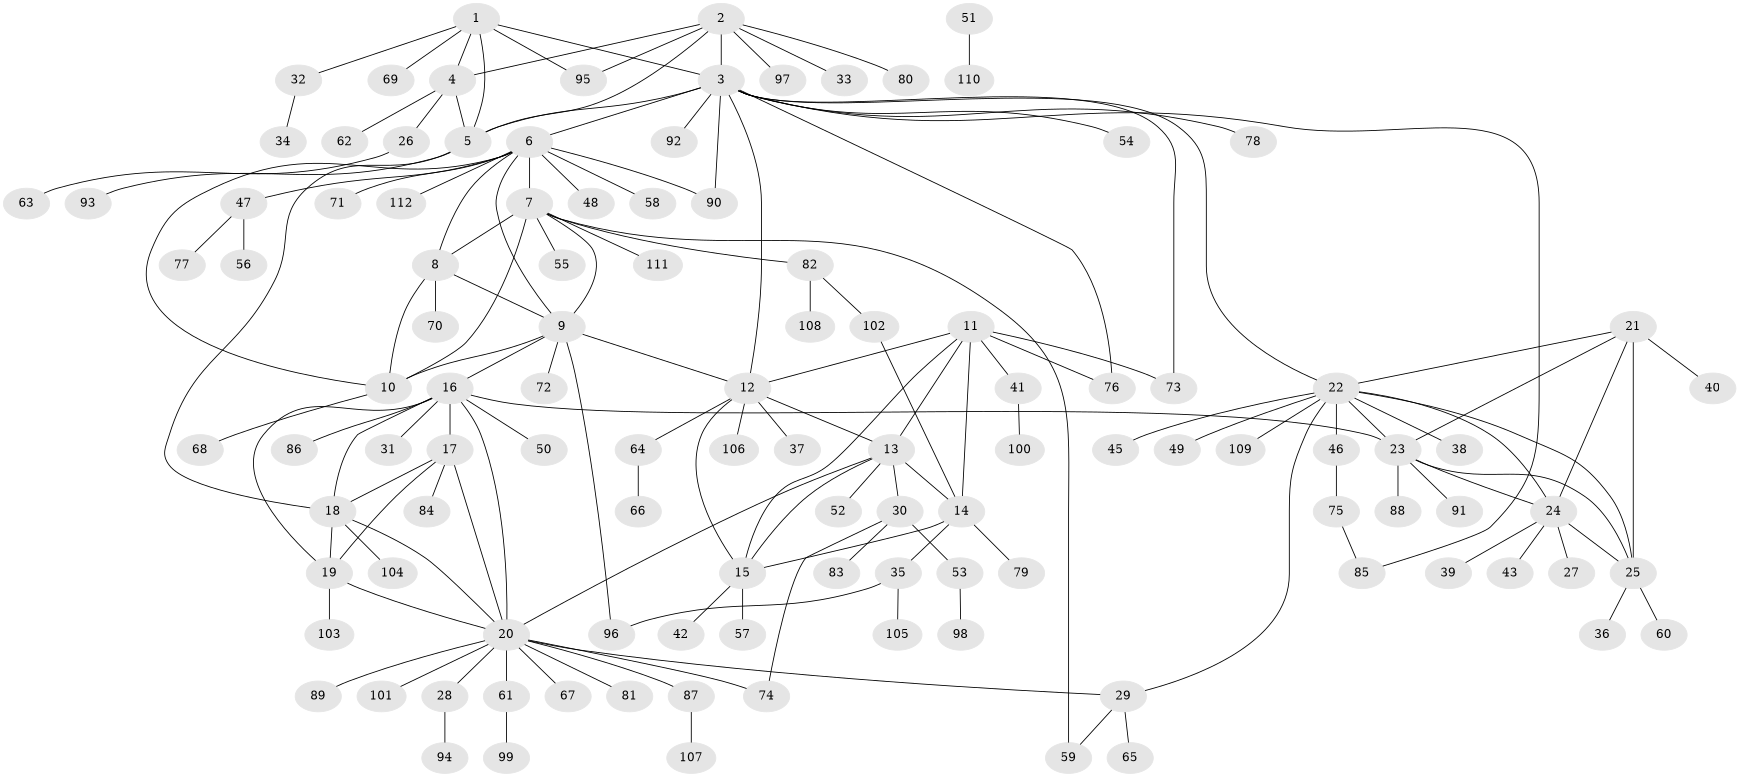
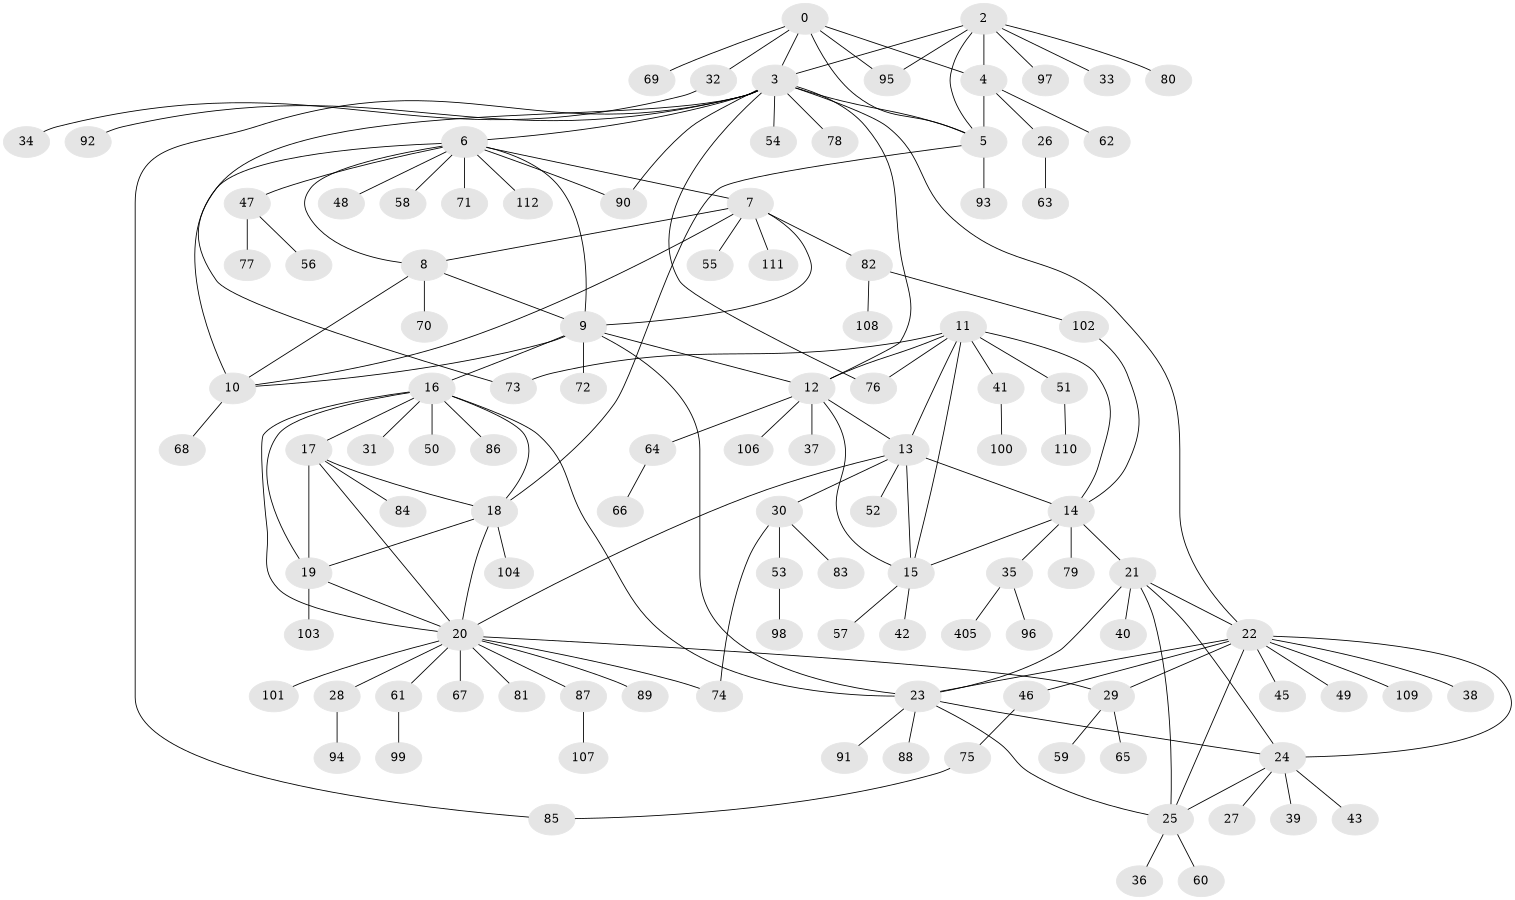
(477, 19) -> (805, 19)
(994, 306) -> none
none -> (1014, 358)
(594, 480) -> (700, 557)
none -> (1102, 542)
(897, 635) -> (966, 635)
